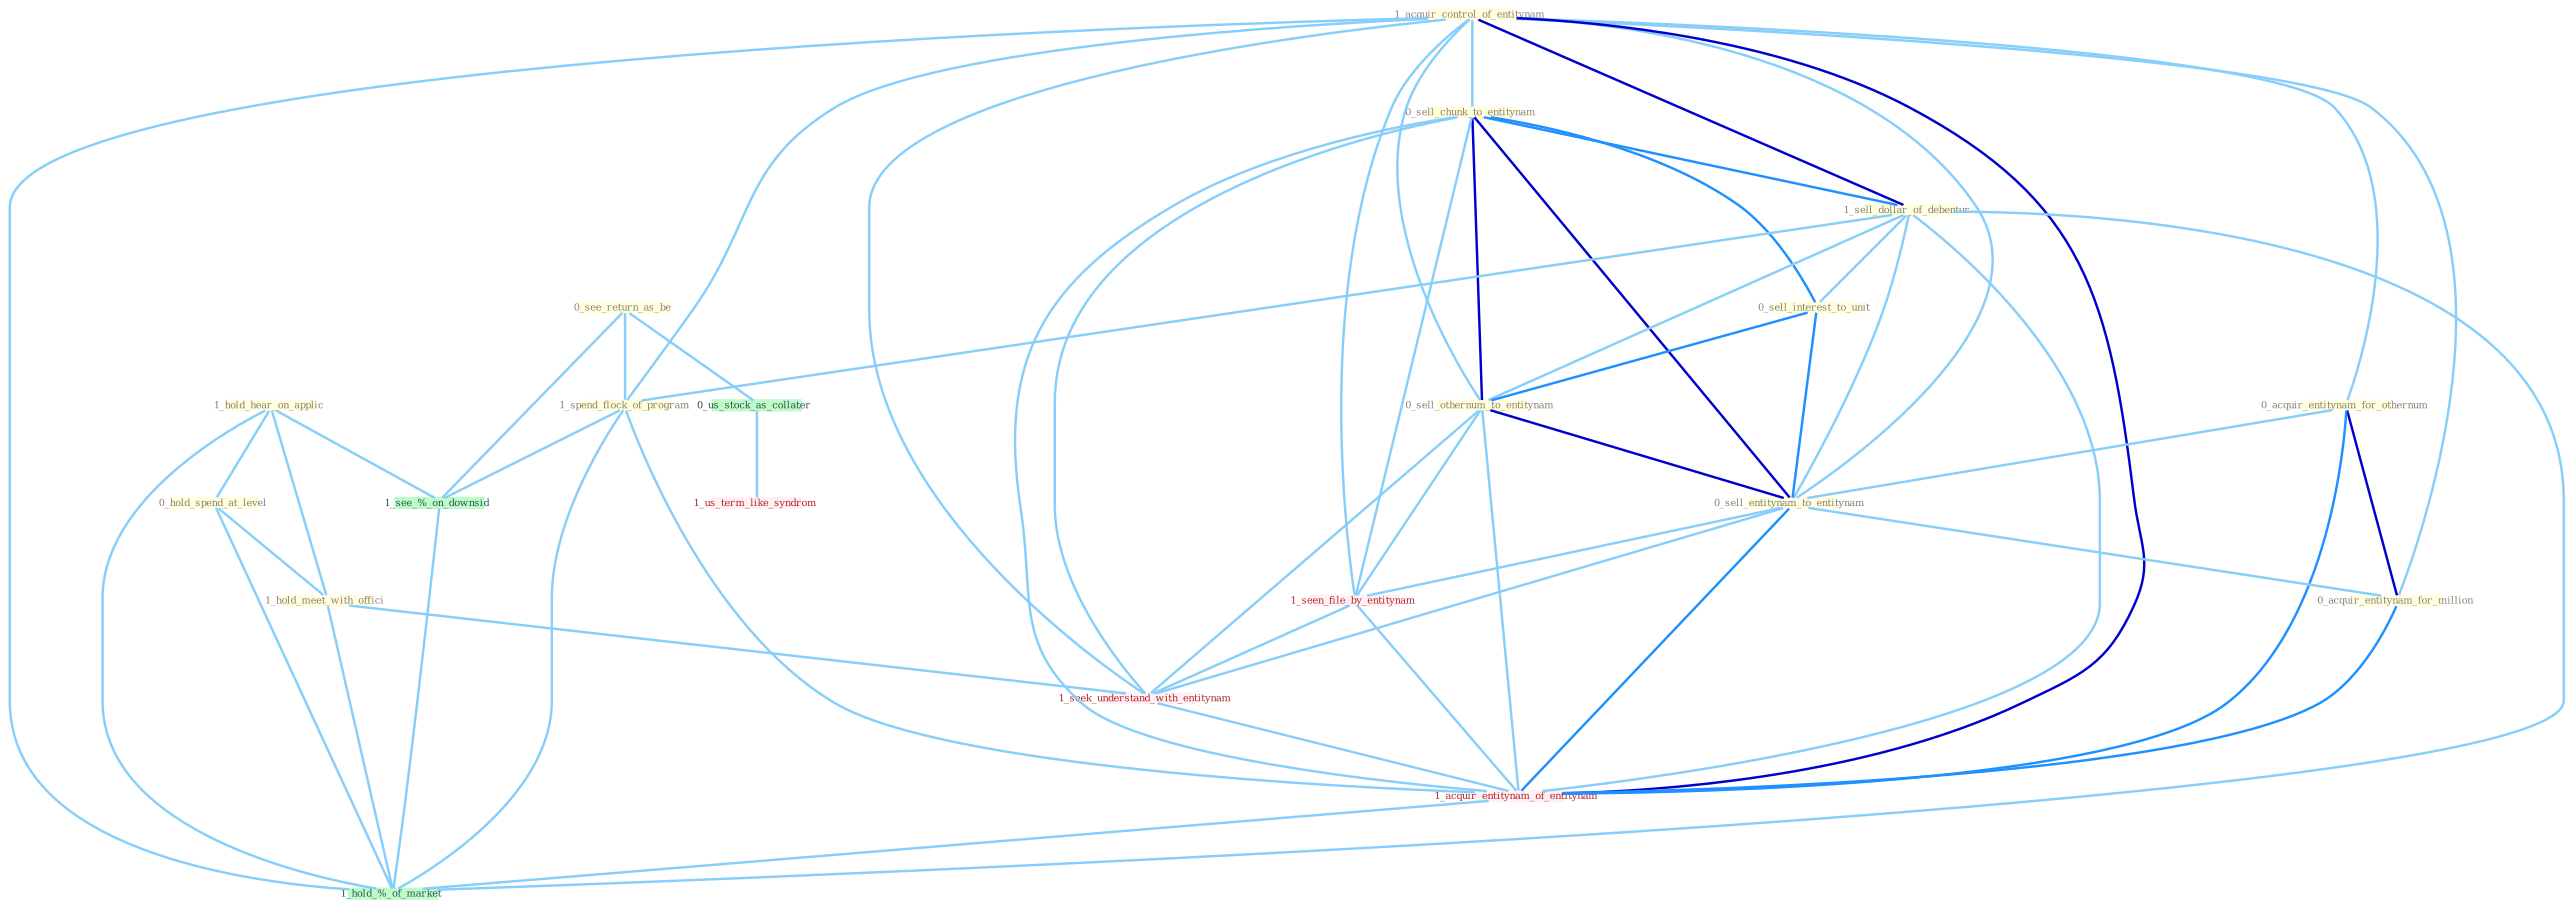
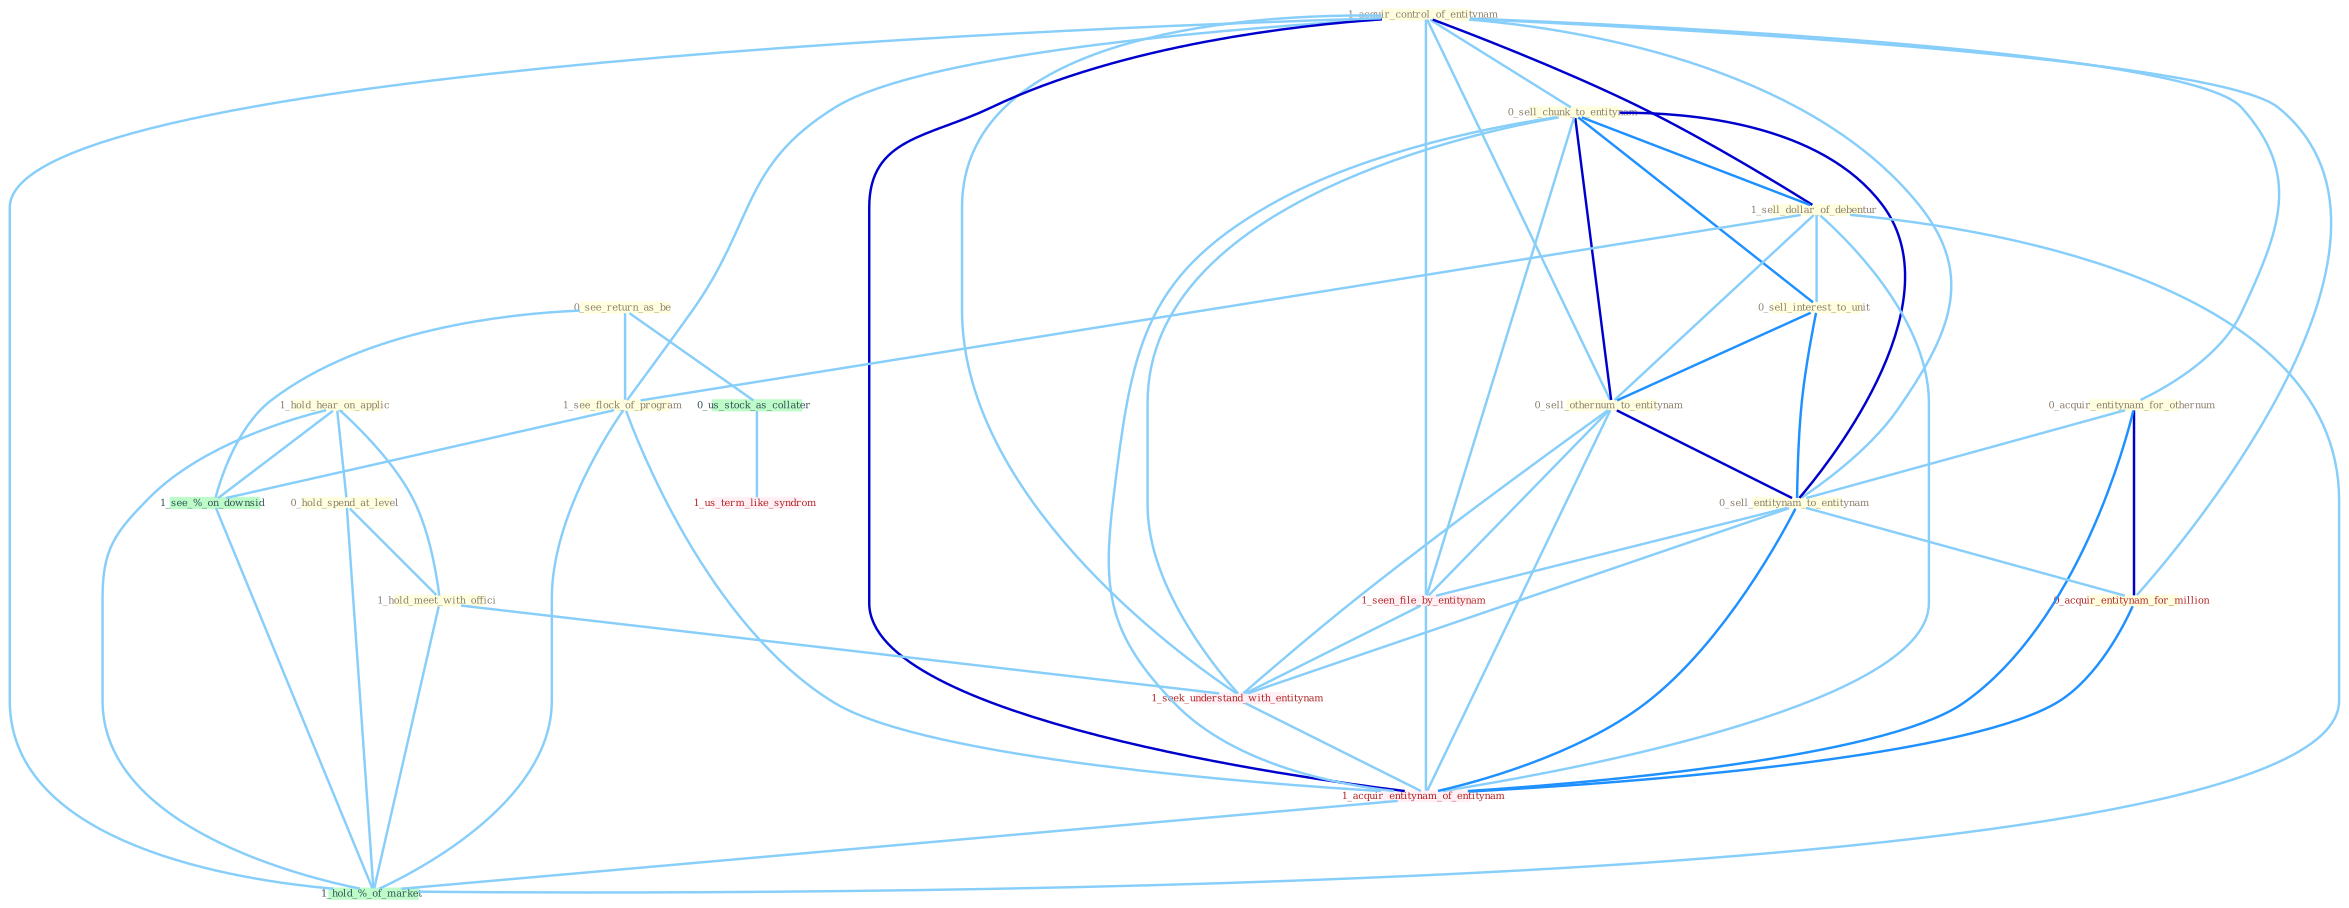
(1863, 361) -> none
(625, 405) -> (625, 405)
(2398, 601) -> (2134, 601)
